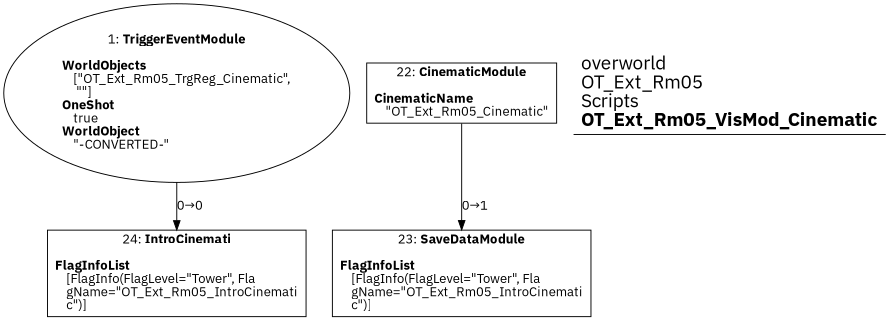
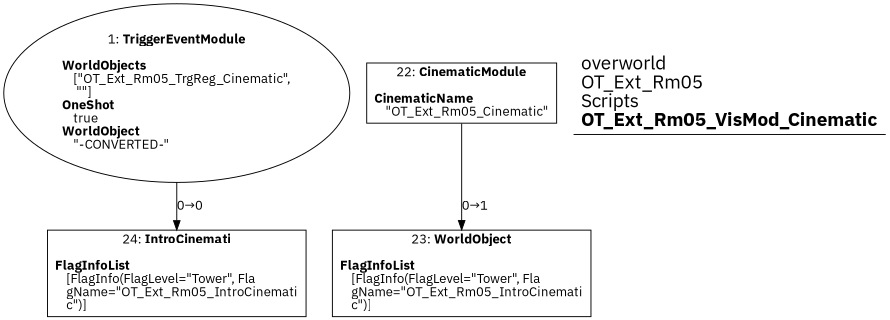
(473, 240) -> (473, 240)
